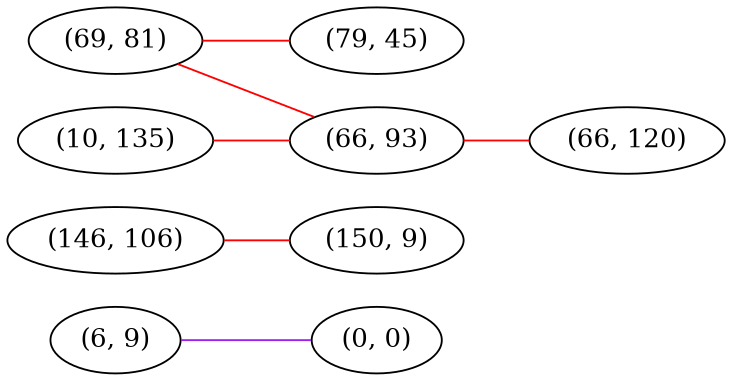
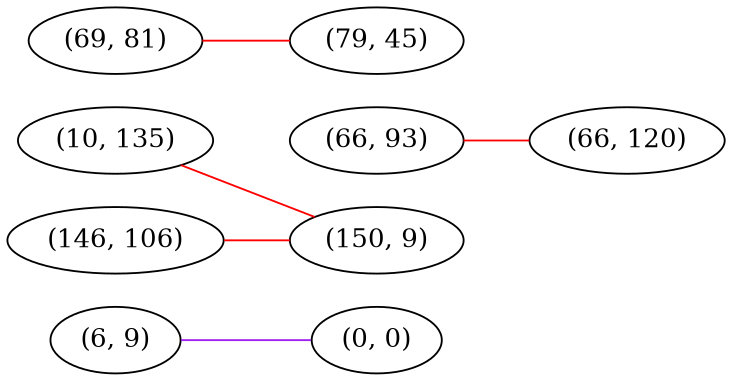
(246, 90) -> none
(252, 140) -> (248, 191)
